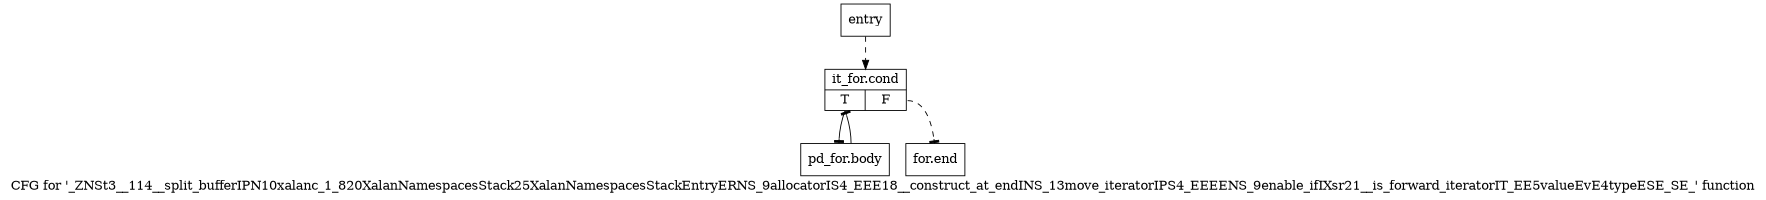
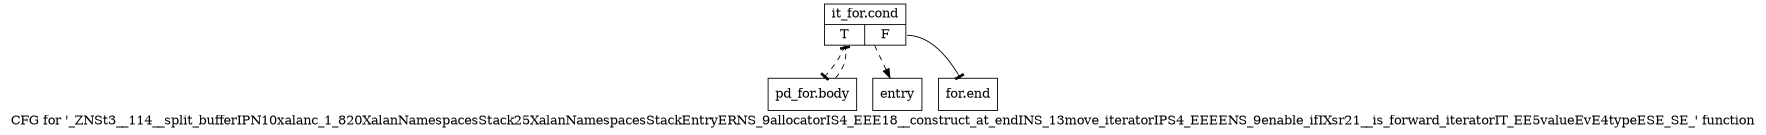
(866, 48) -> (880, 58)
(927, 115) -> (937, 48)
(841, 125) -> (837, 61)
(850, 129) -> (844, 65)
